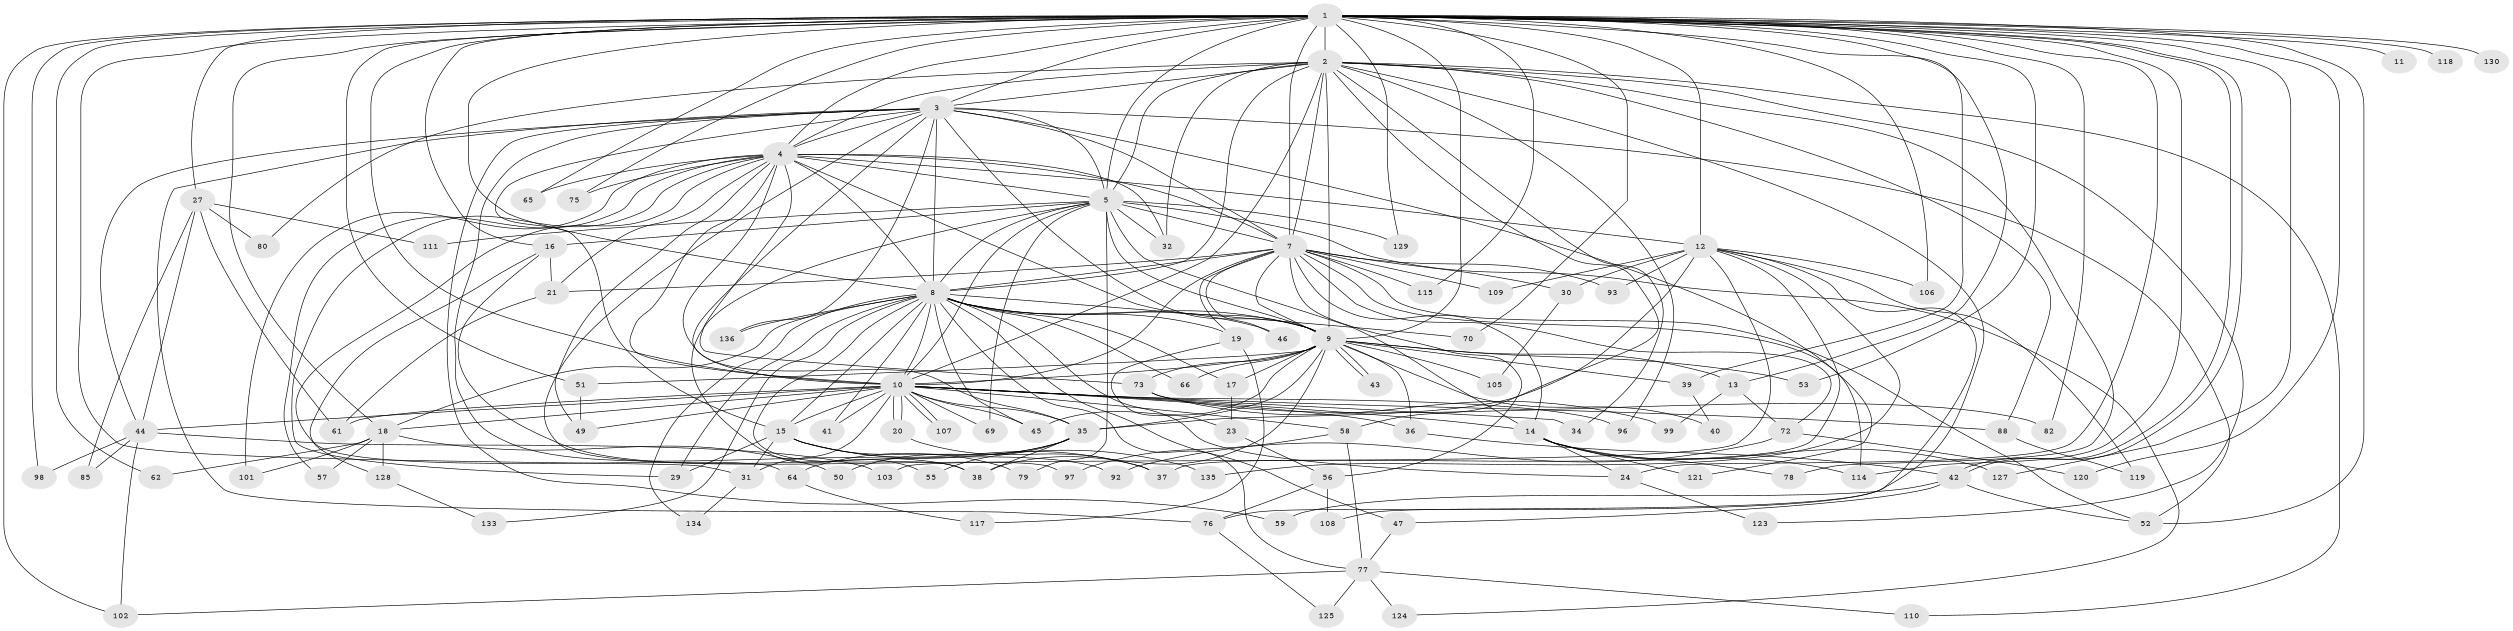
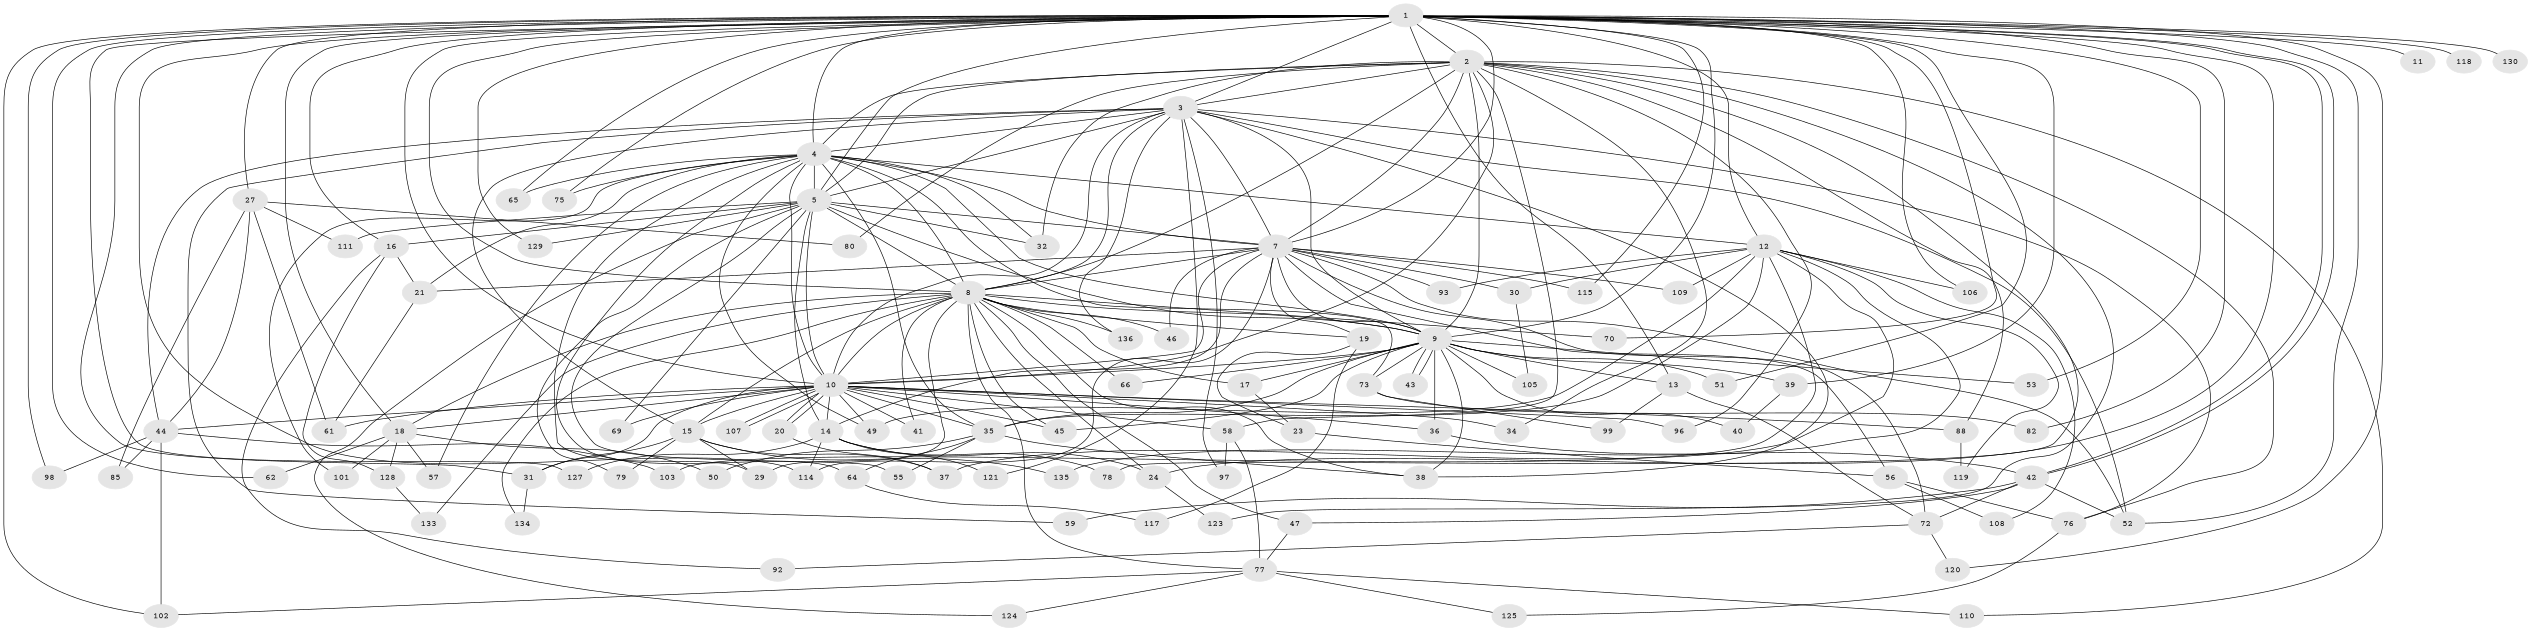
(581, 408) -> (1569, 389)
none -> (1973, 503)
